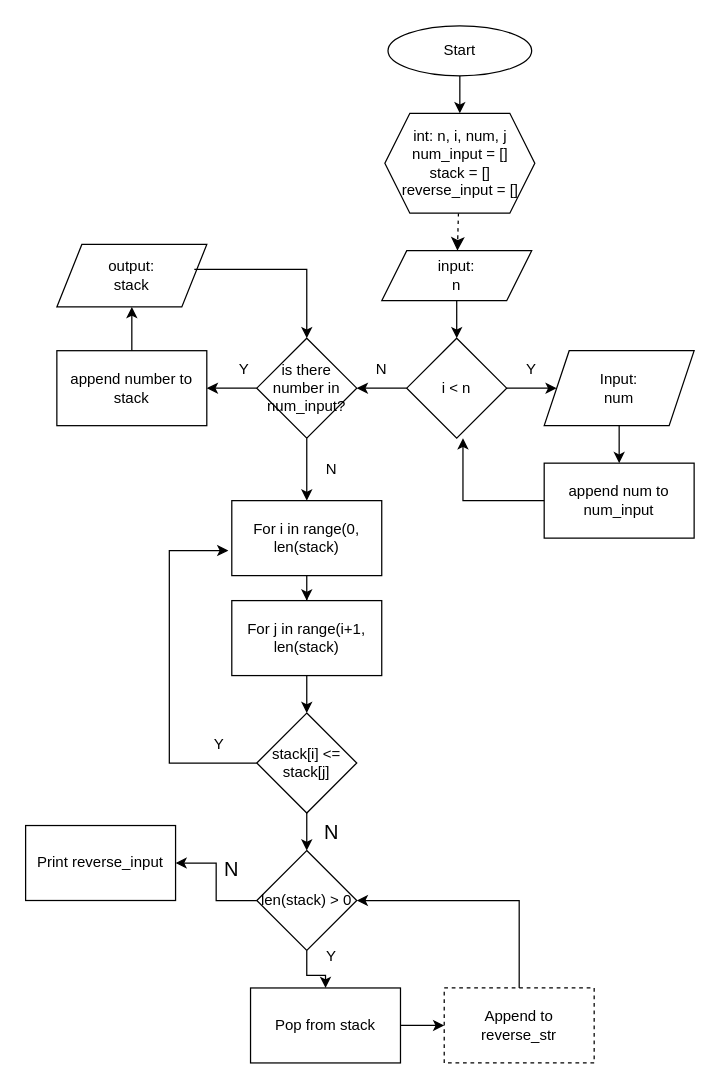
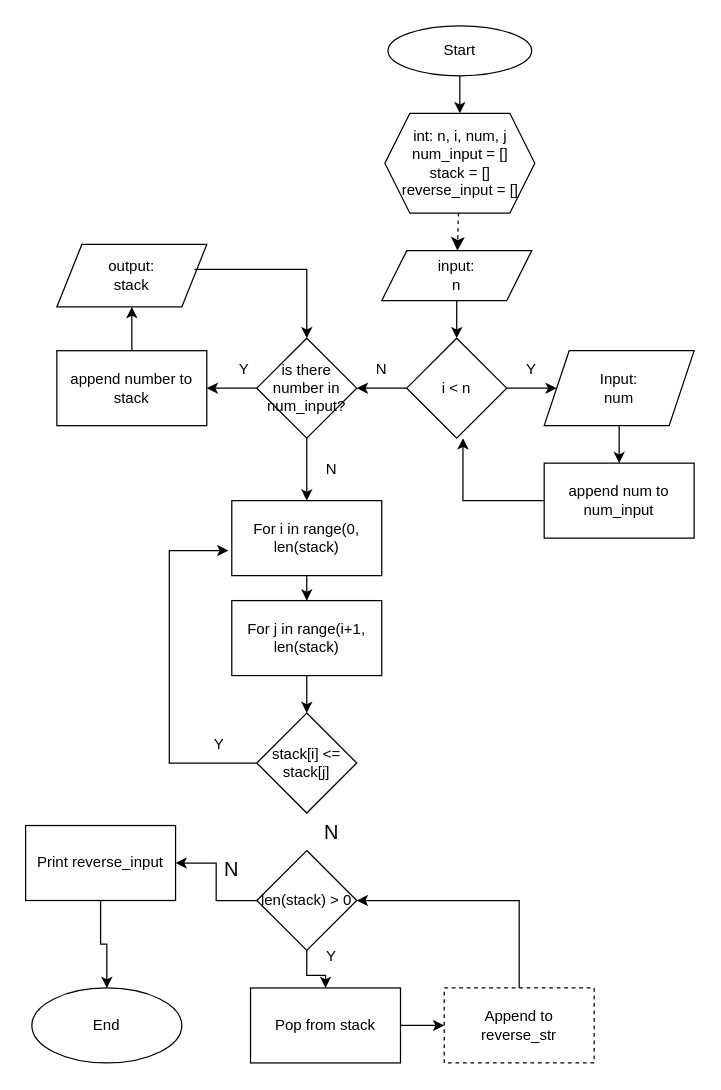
(307, 836) -> none
none -> (101, 943)
none -> (107, 1026)
